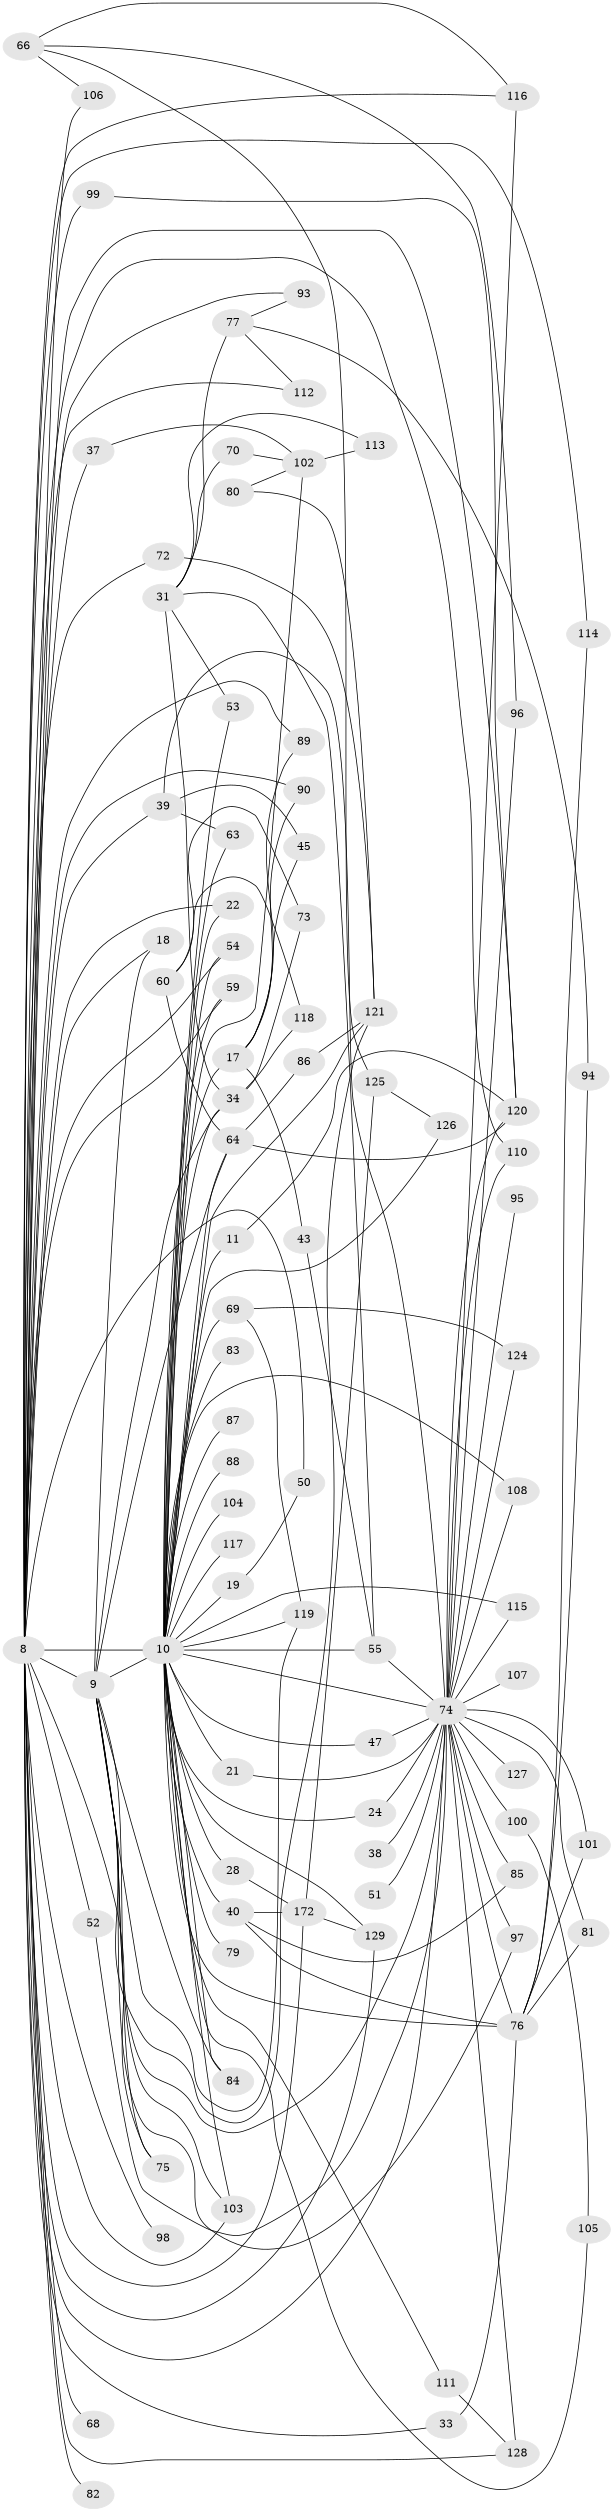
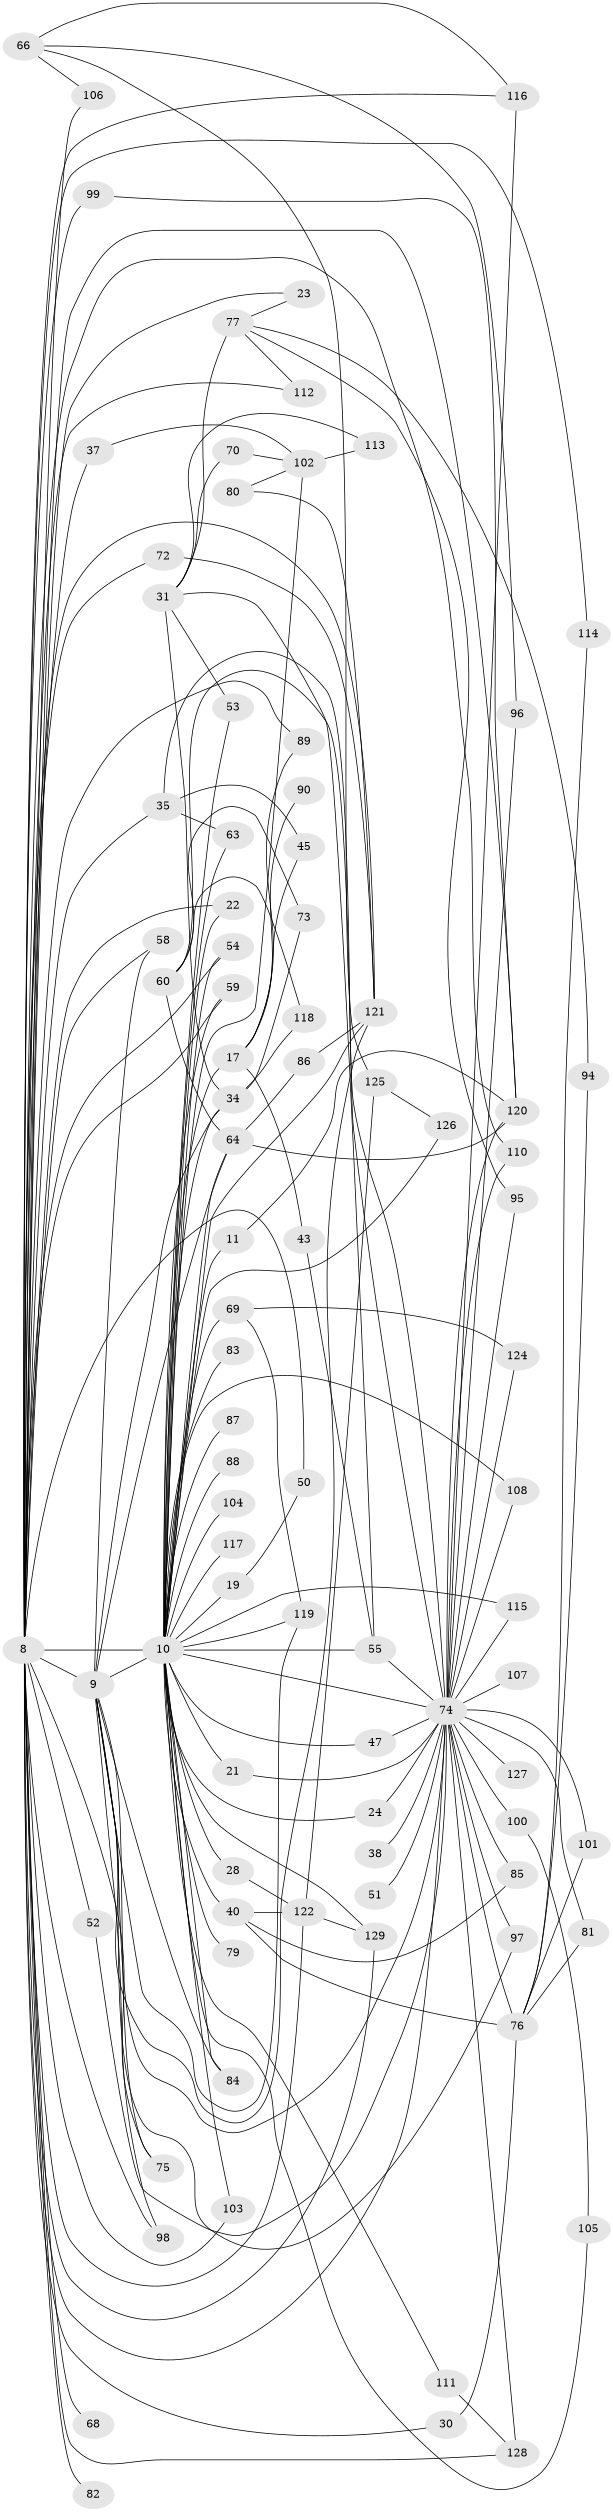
(304, 294) -> (304, 294)
none -> (467, 718)
none -> (335, 750)
(163, 807) -> (163, 807)
(60, 915) -> (63, 627)
(163, 941) -> (163, 941)
(304, 1912) -> (304, 1912)
(206, 1964) -> none
(133, 2056) -> (112, 1871)
(446, 2425) -> (446, 2425)
